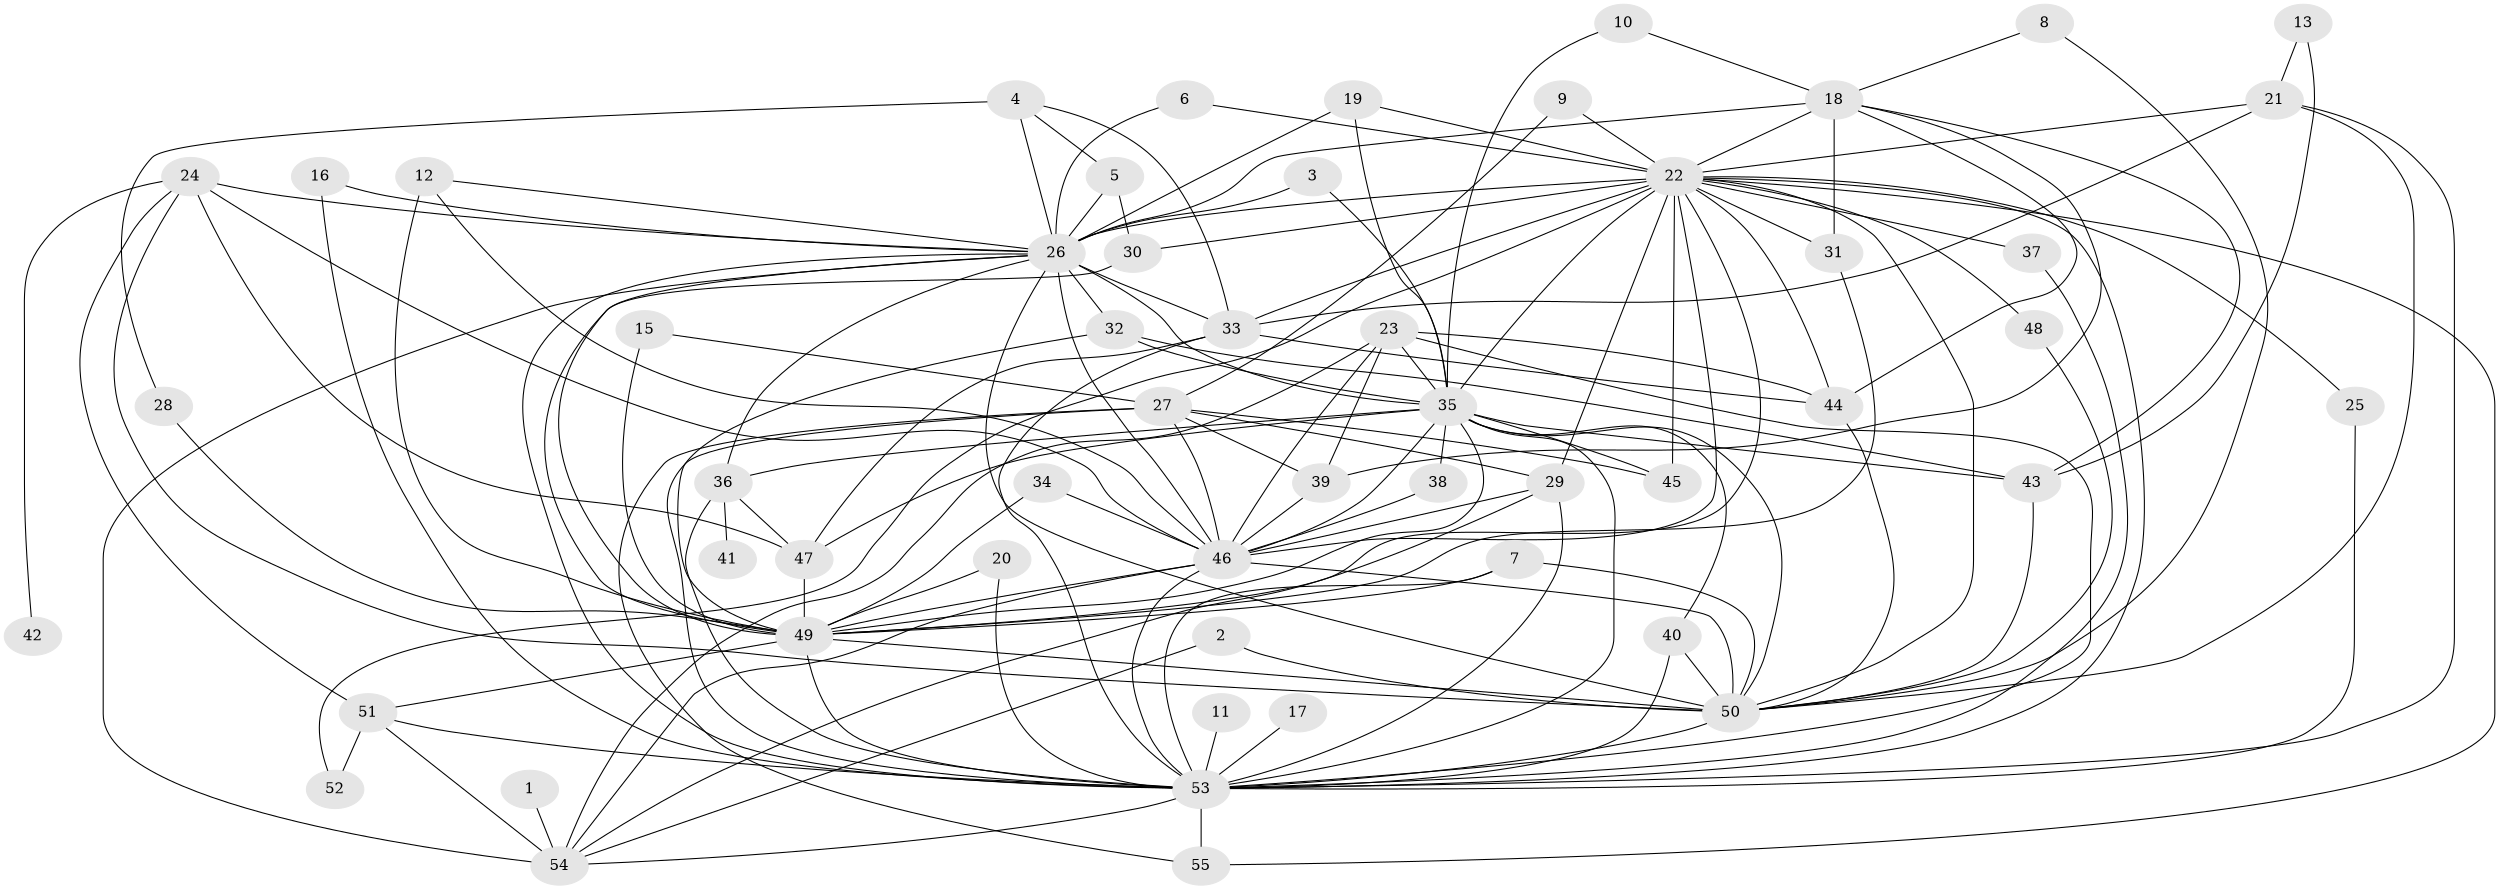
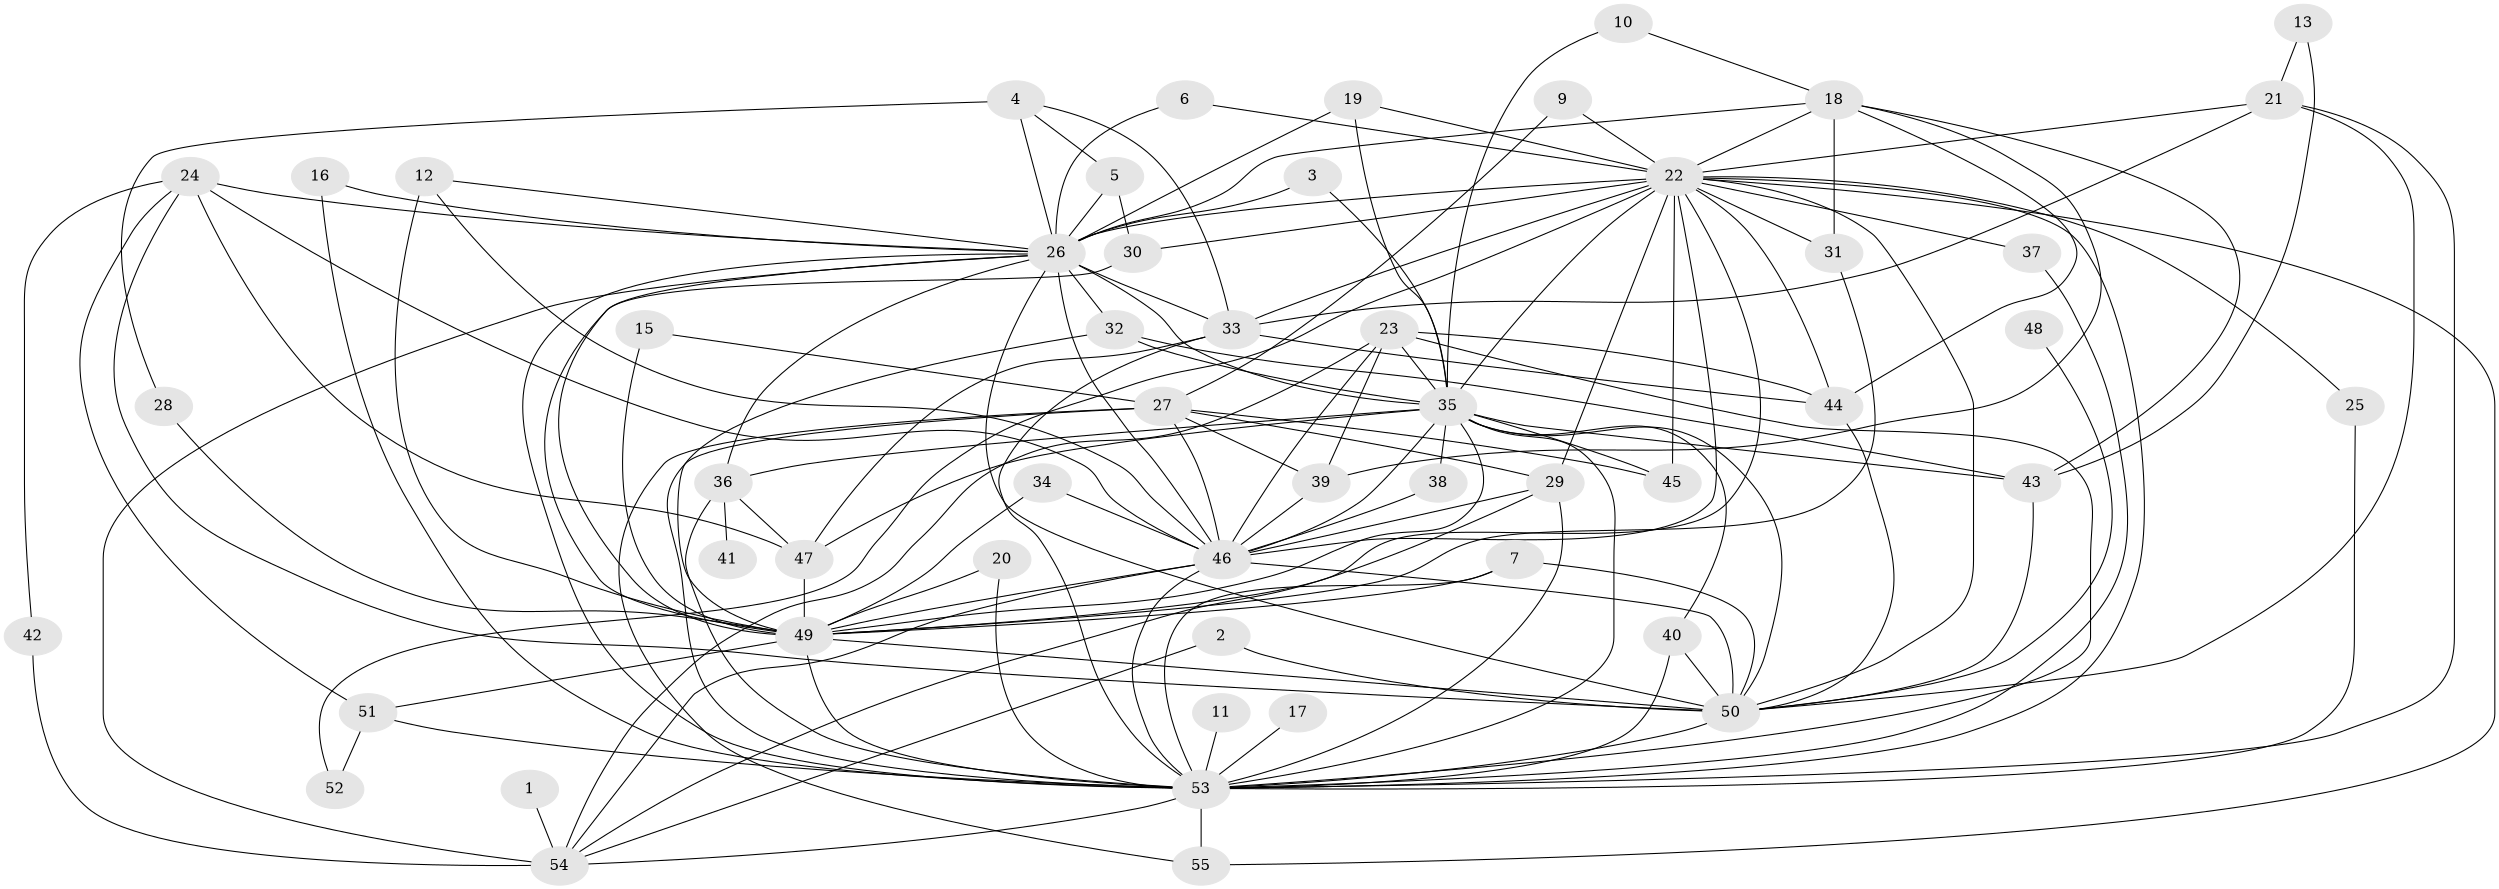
(2045, 23) -> none
(1905, 233) -> none
(464, 789) -> (223, 849)
